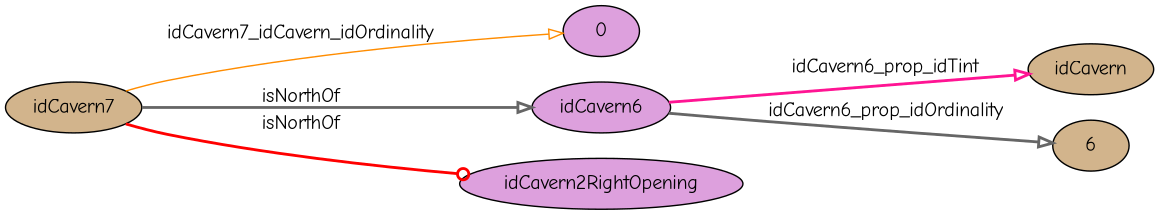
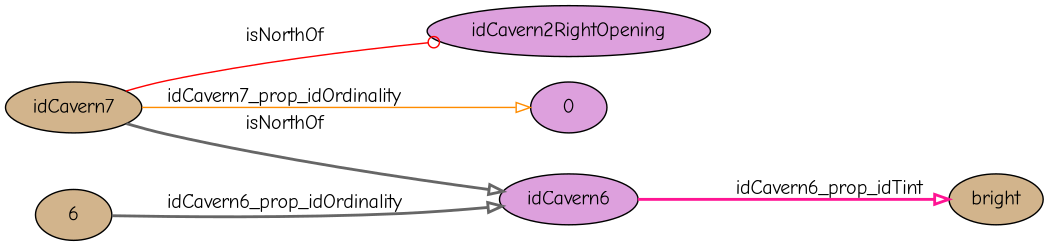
(301, 33) -> (284, 97)
(1091, 69) -> (996, 199)
(854, 128) -> (300, 216)
(291, 155) -> (276, 62)
